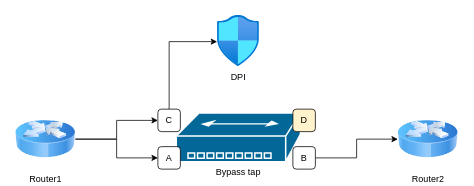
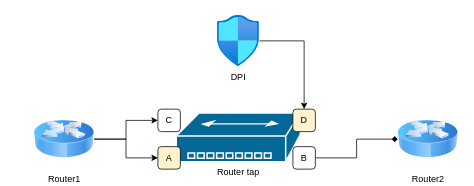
(189, 42) -> none
none -> (304, 102)
(45, 139) -> (64, 139)
(391, 139) -> (391, 139)
(169, 158) -> (169, 158)
(239, 172) -> (239, 172)
